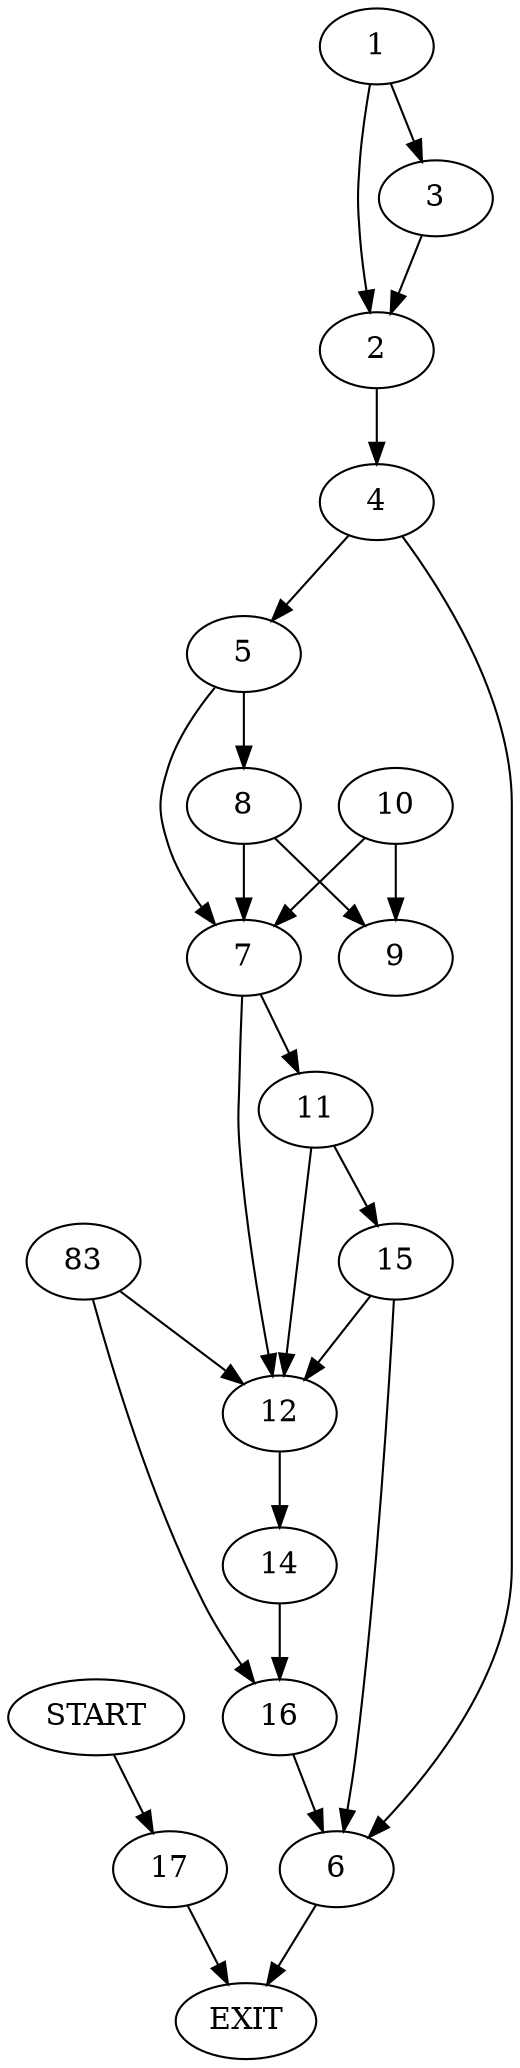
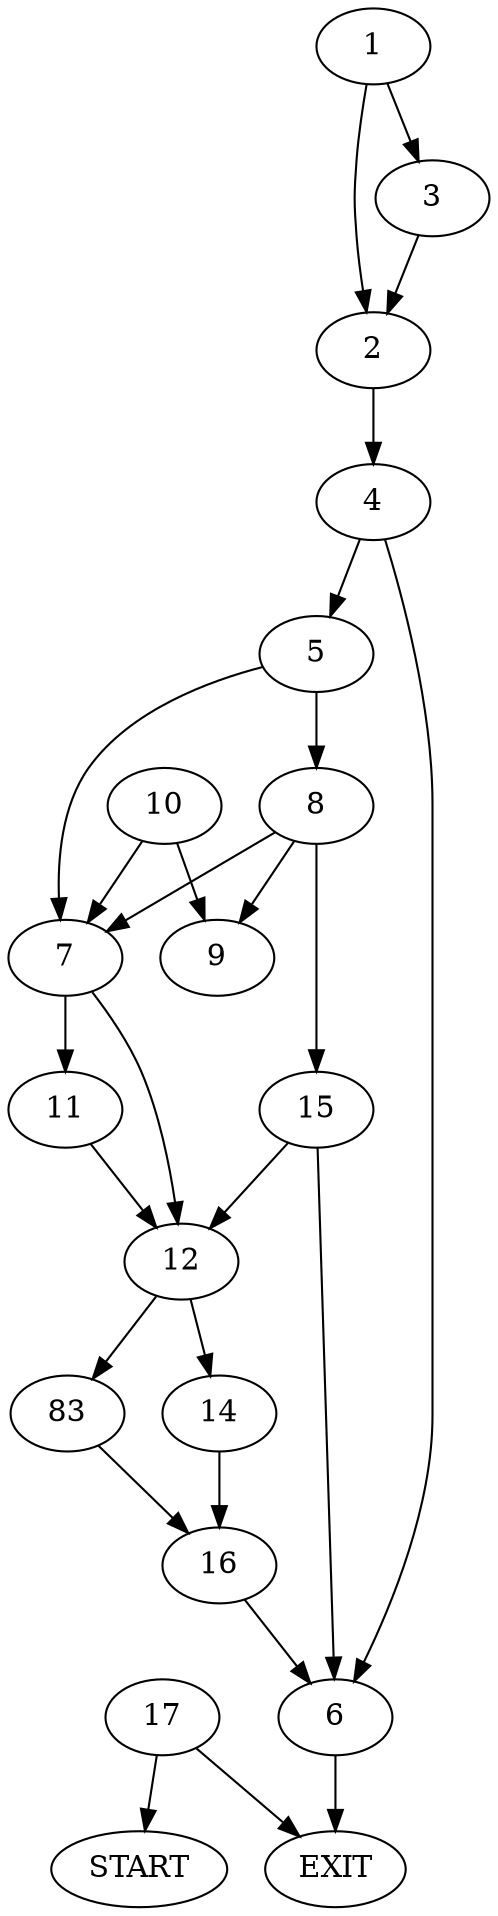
(351, 1176) -> (316, 947)
(173, 1331) -> (131, 1329)
(129, 1784) -> (153, 1782)
